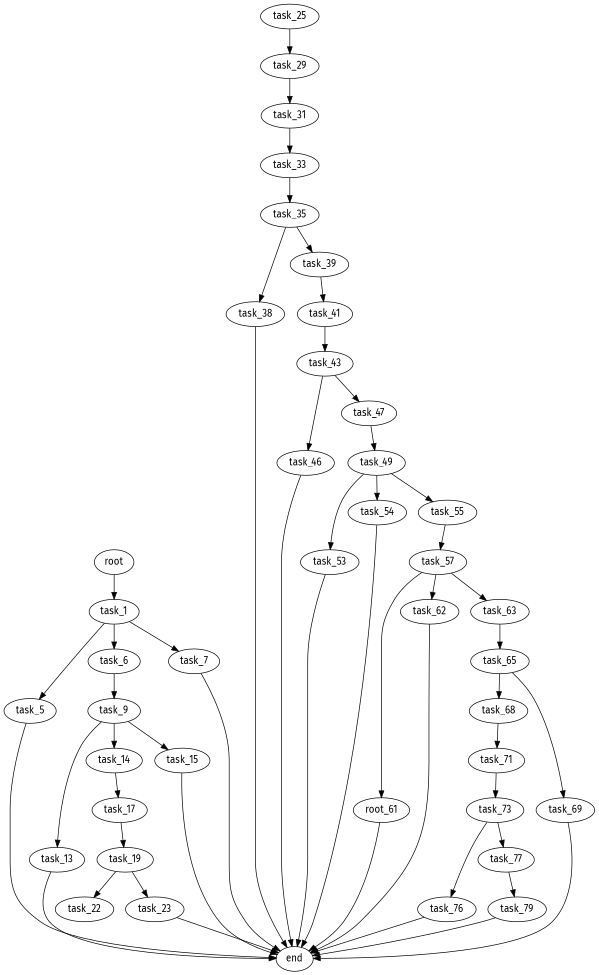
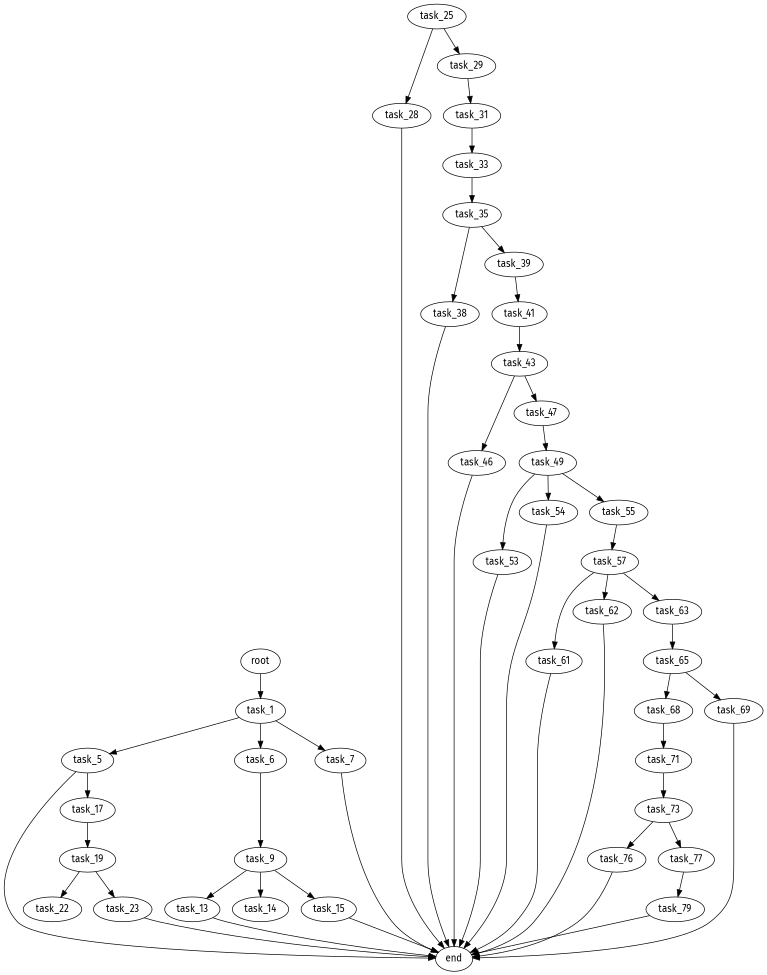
none -> (402, 116)
(117, 782) -> (88, 782)
(381, 810) -> (554, 661)
